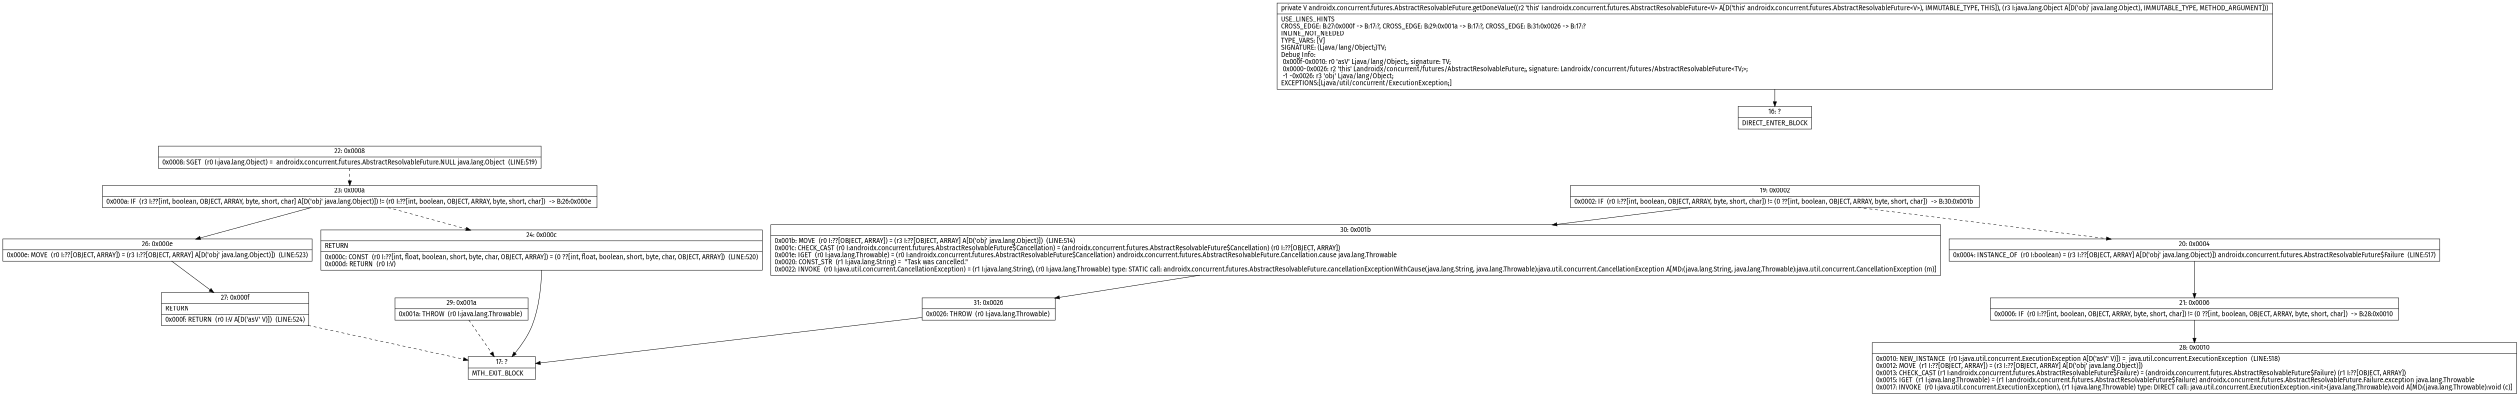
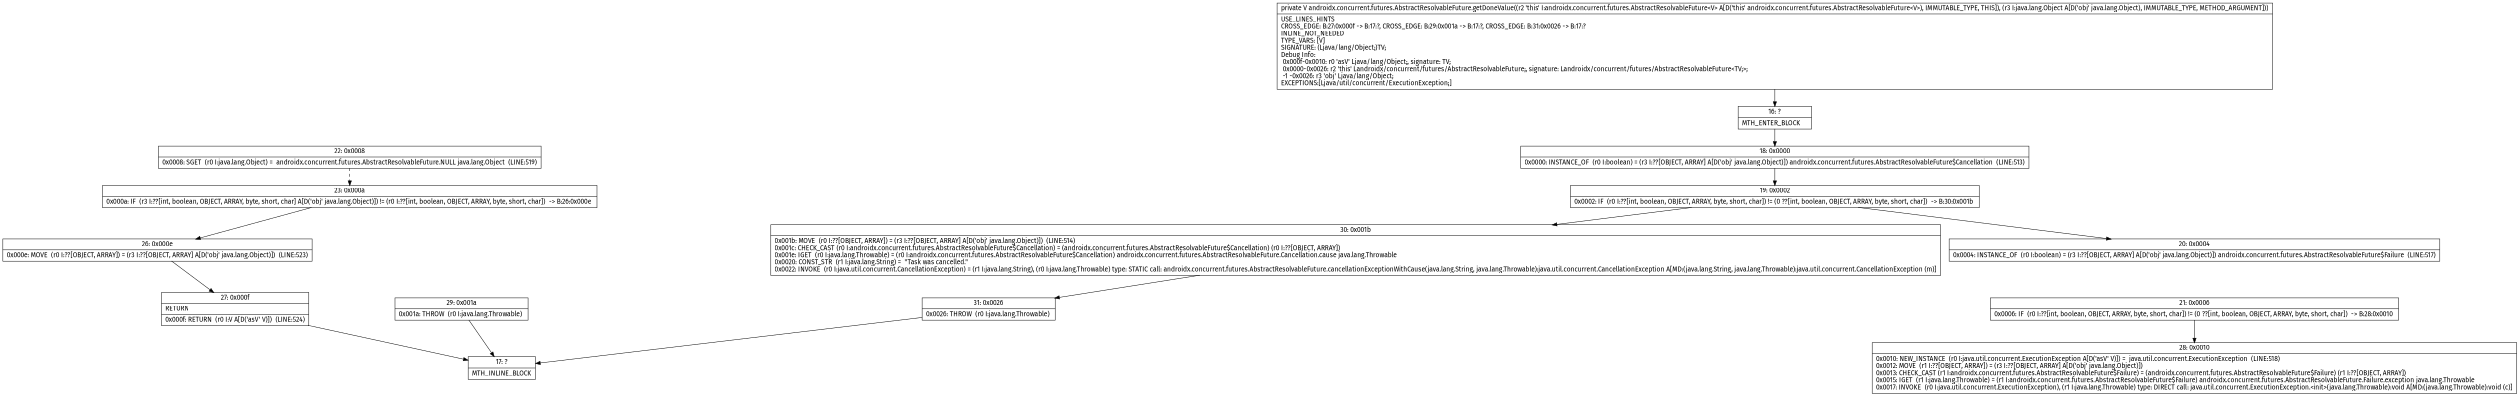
(1775, 123) -> (1771, 123)
none -> (1775, 157)
(1982, 223) -> (1982, 223)
(542, 250) -> none
(2194, 277) -> none
(480, 336) -> (480, 336)
(386, 342) -> (386, 342)
(498, 373) -> (502, 373)
